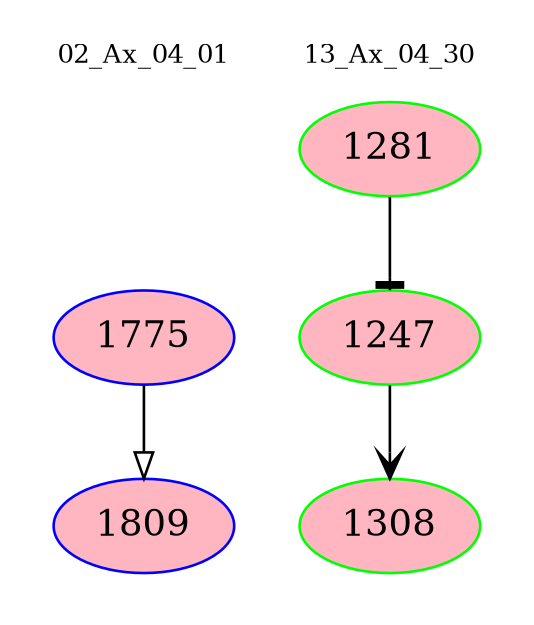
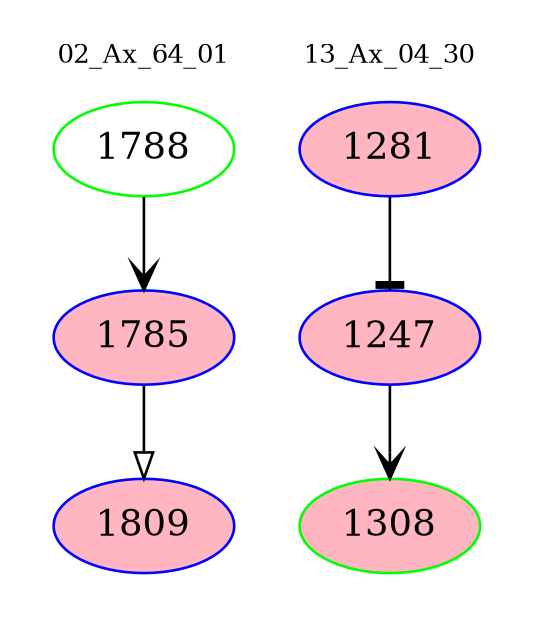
(144, 56) -> (144, 56)
none -> (144, 149)
(390, 149) -> (390, 149)
(144, 338) -> (144, 338)
(390, 338) -> (390, 338)
